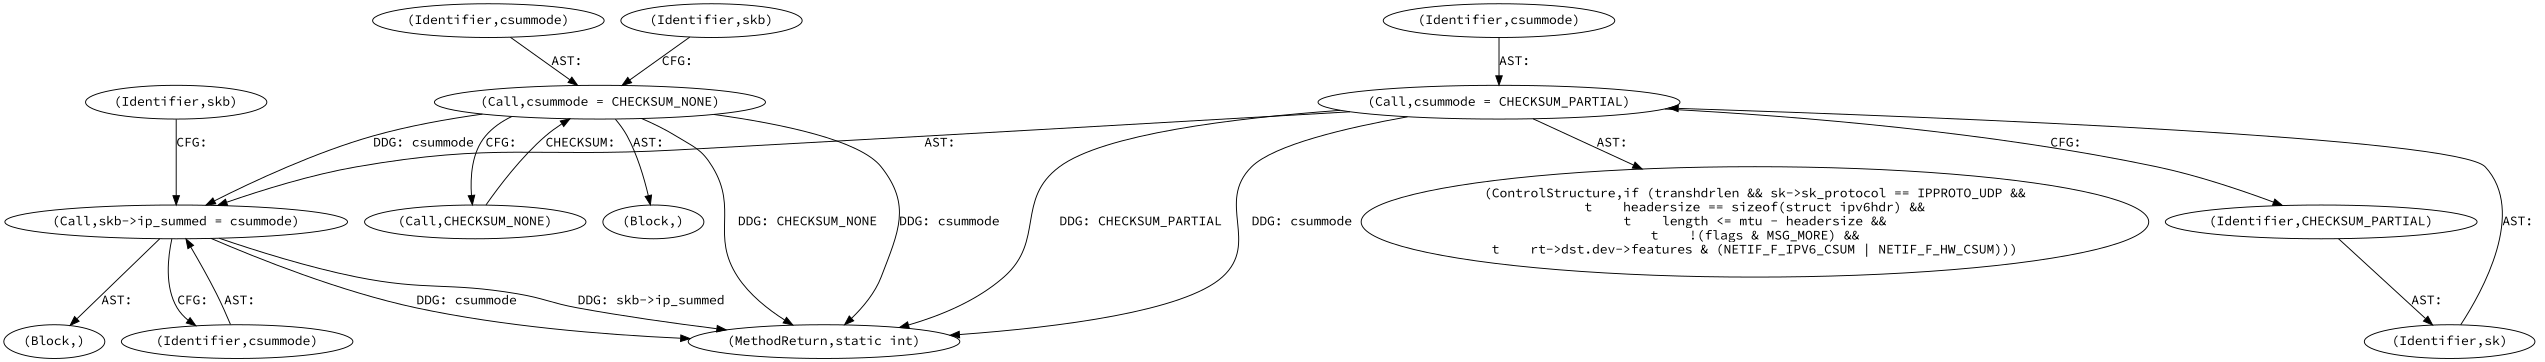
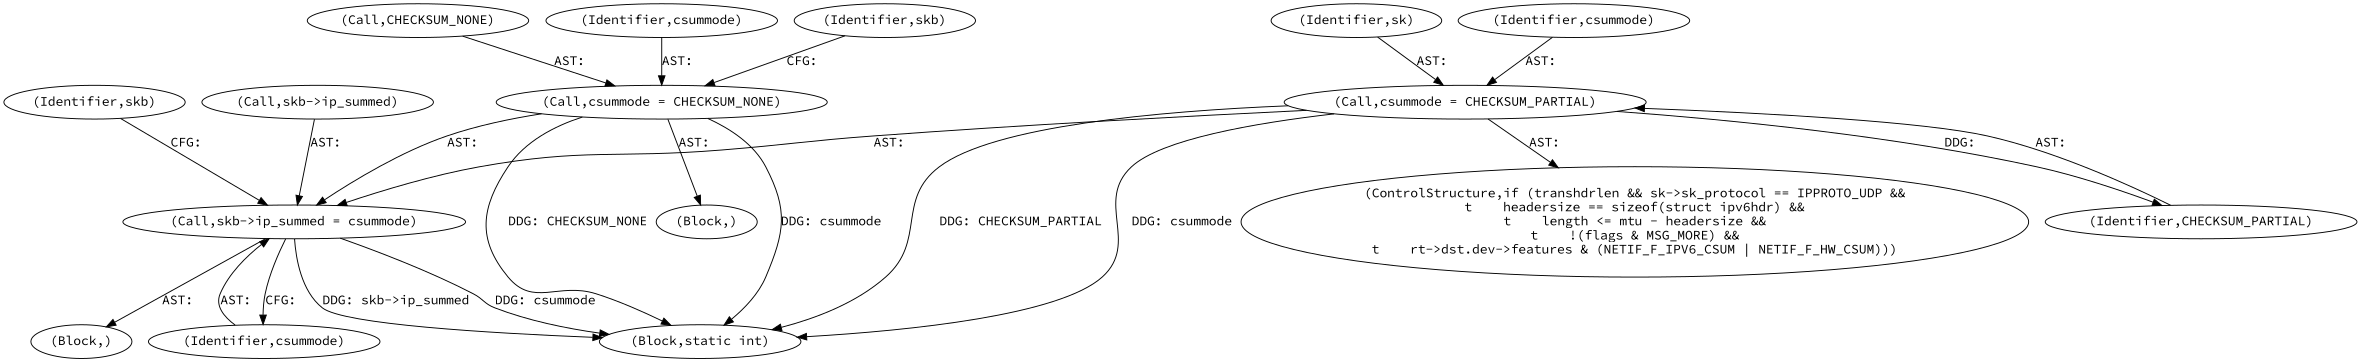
none -> (318, 102)
(424, 143) -> (467, 143)
(584, 143) -> (574, 61)
(2070, 143) -> (1964, 143)
(479, 147) -> none
(2382, 279) -> (1914, 125)
(824, 342) -> (700, 342)
